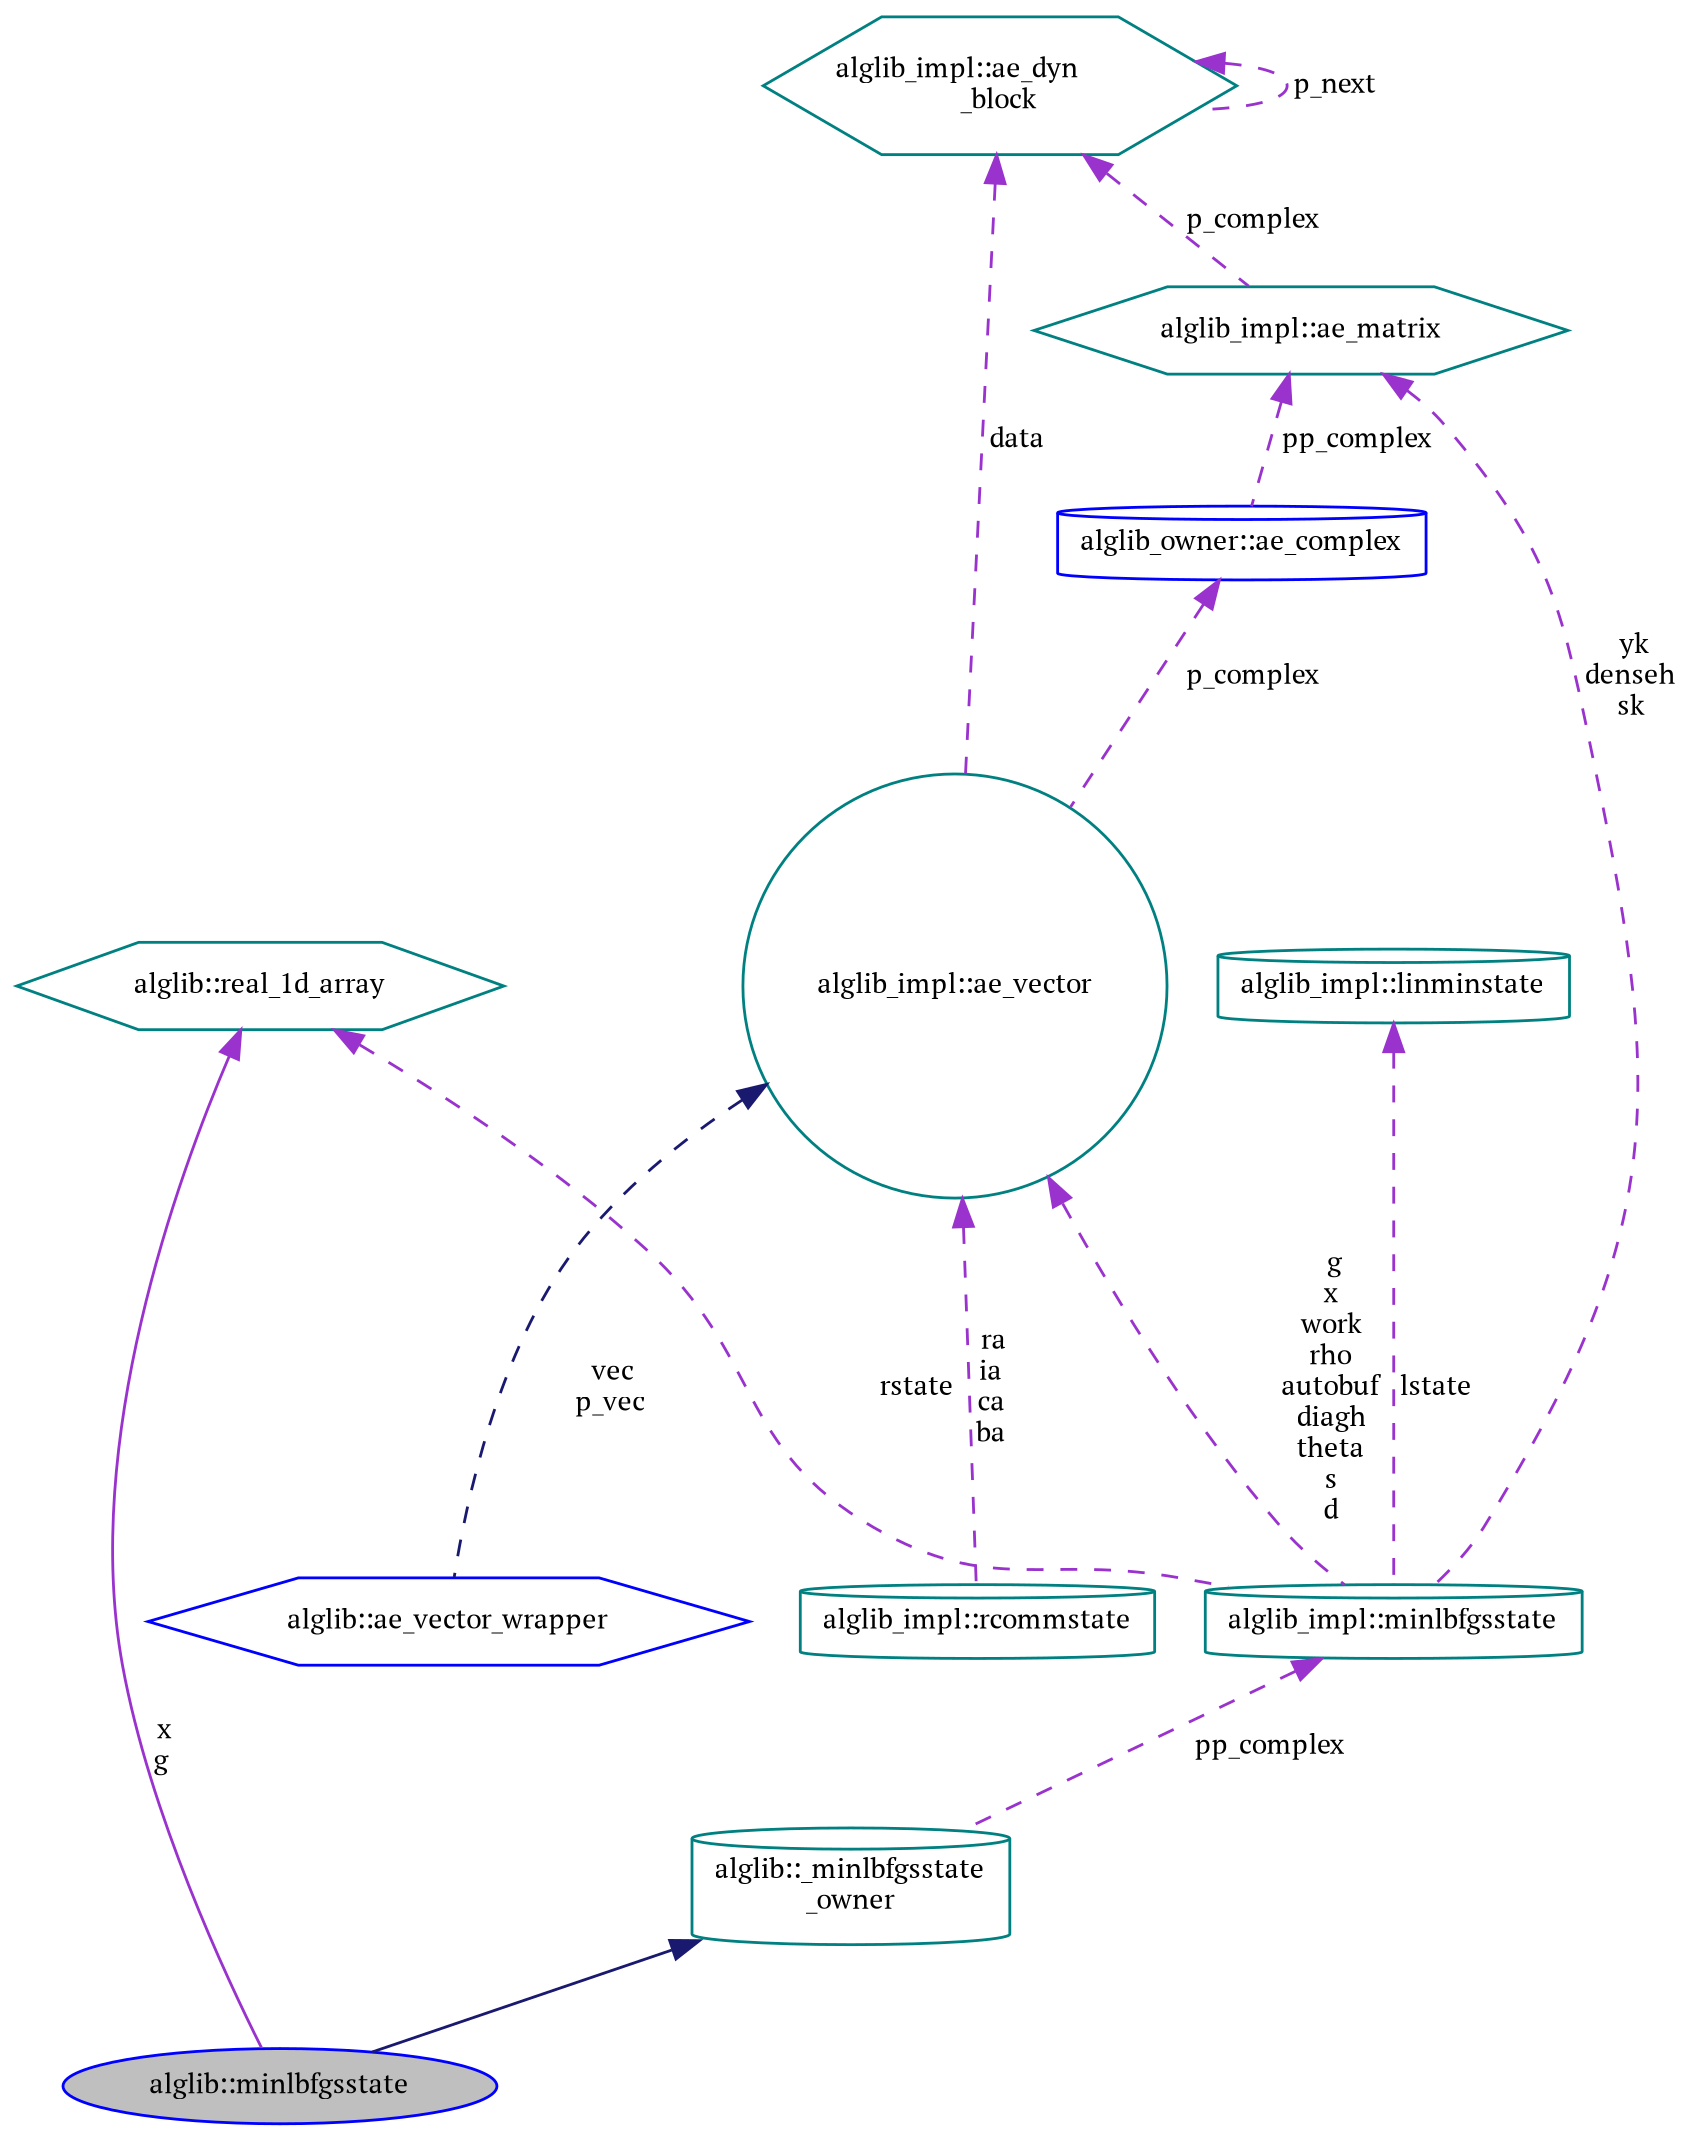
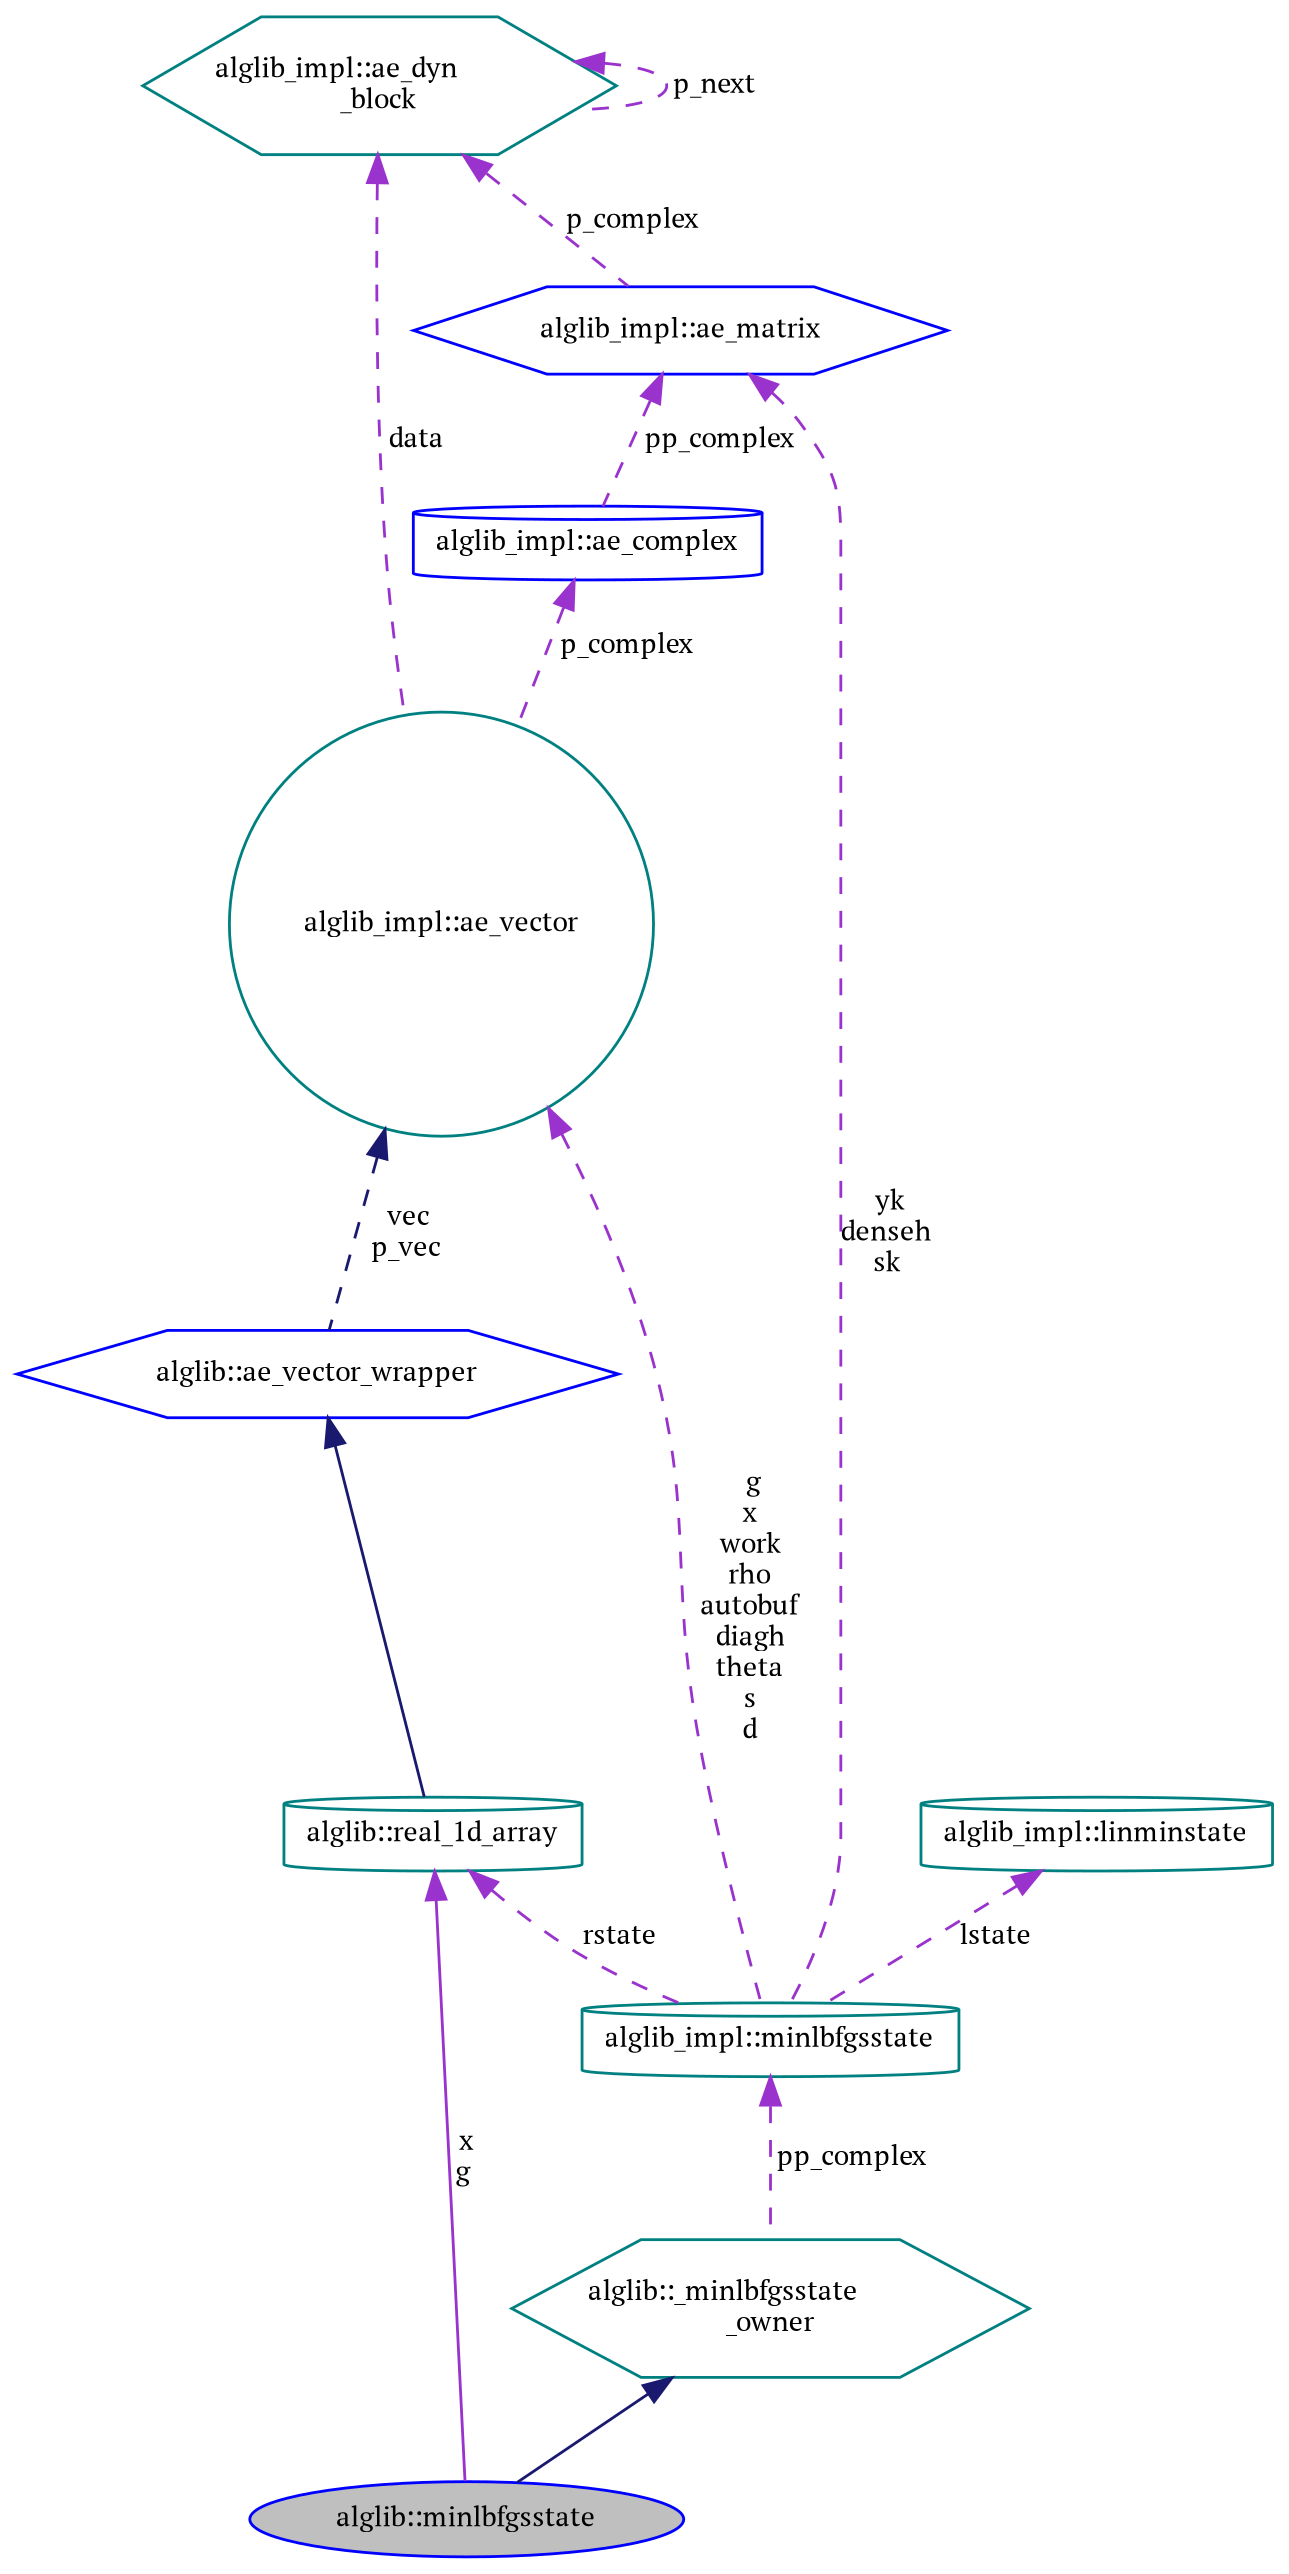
(1301, 330) -> (681, 330)
(1242, 543) -> (588, 543)
(260, 986) -> (433, 1834)
none -> (380, 1621)
(977, 1622) -> none
(851, 1886) -> (771, 2309)
